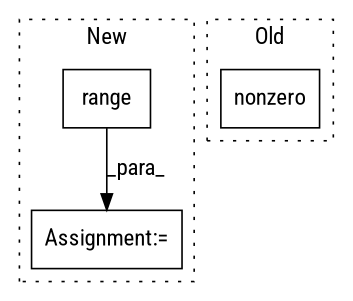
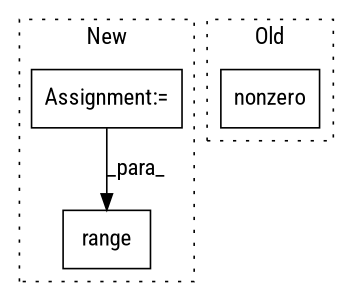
(107, 161) -> (107, 161)
